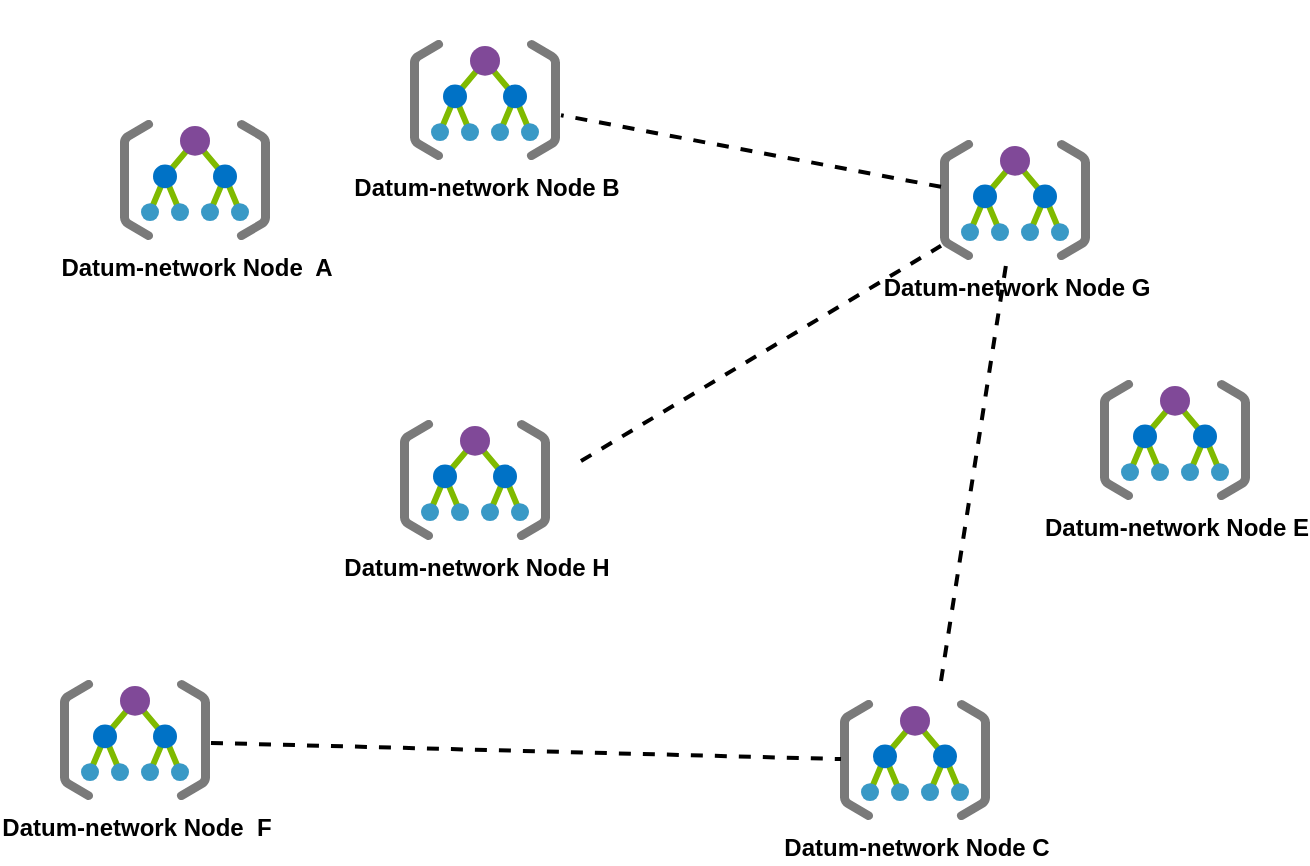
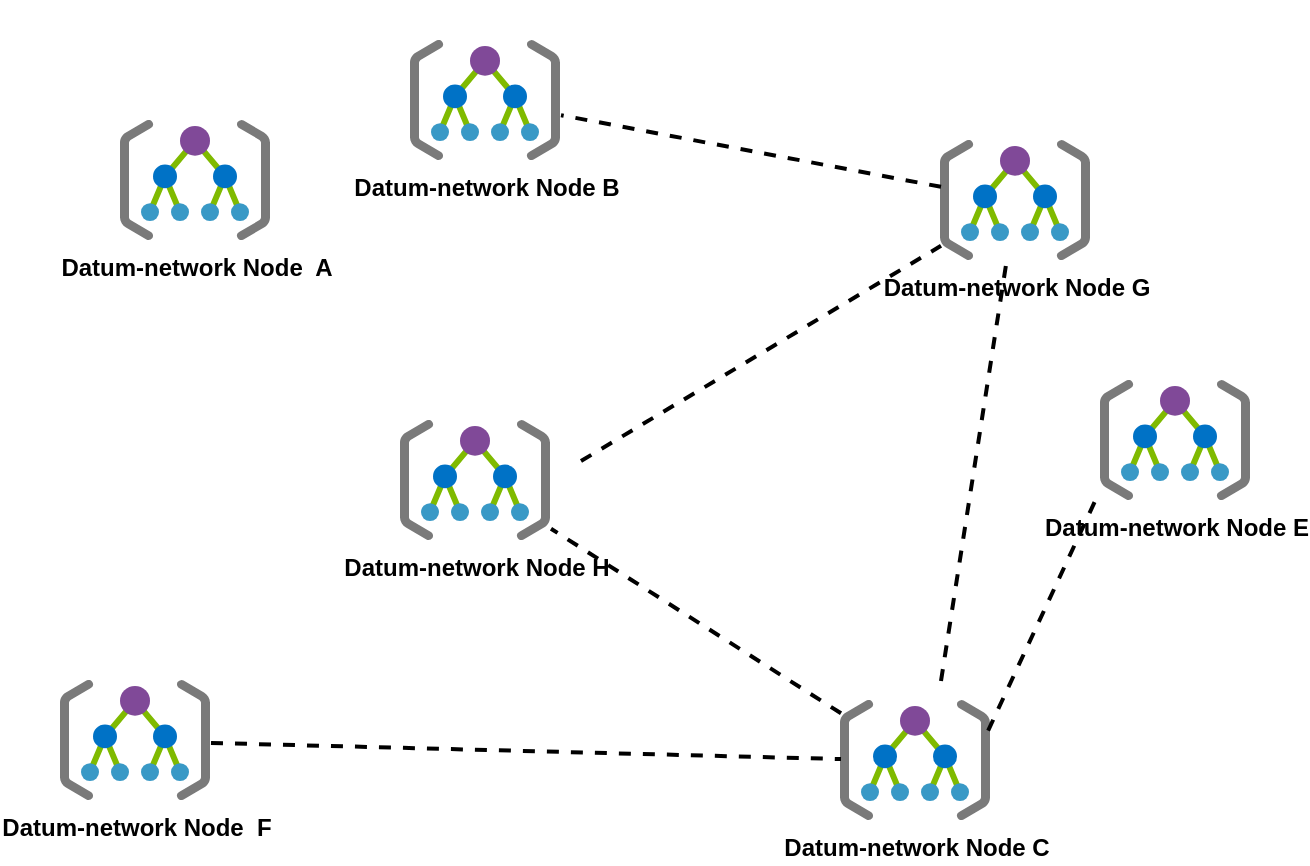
none -> (1038, 624)
none -> (727, 641)
